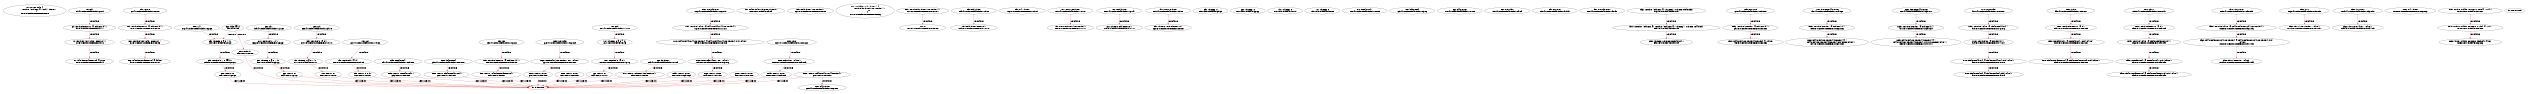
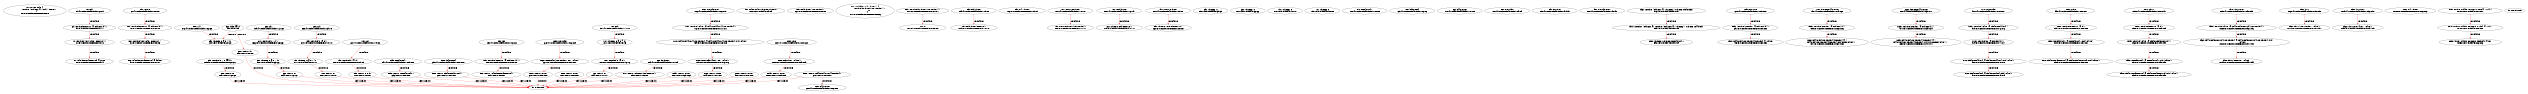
(220, 51) -> none
(245, 53) -> (245, 53)
